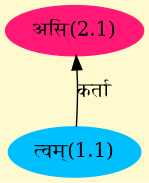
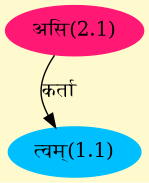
(77, 98) -> (42, 85)
